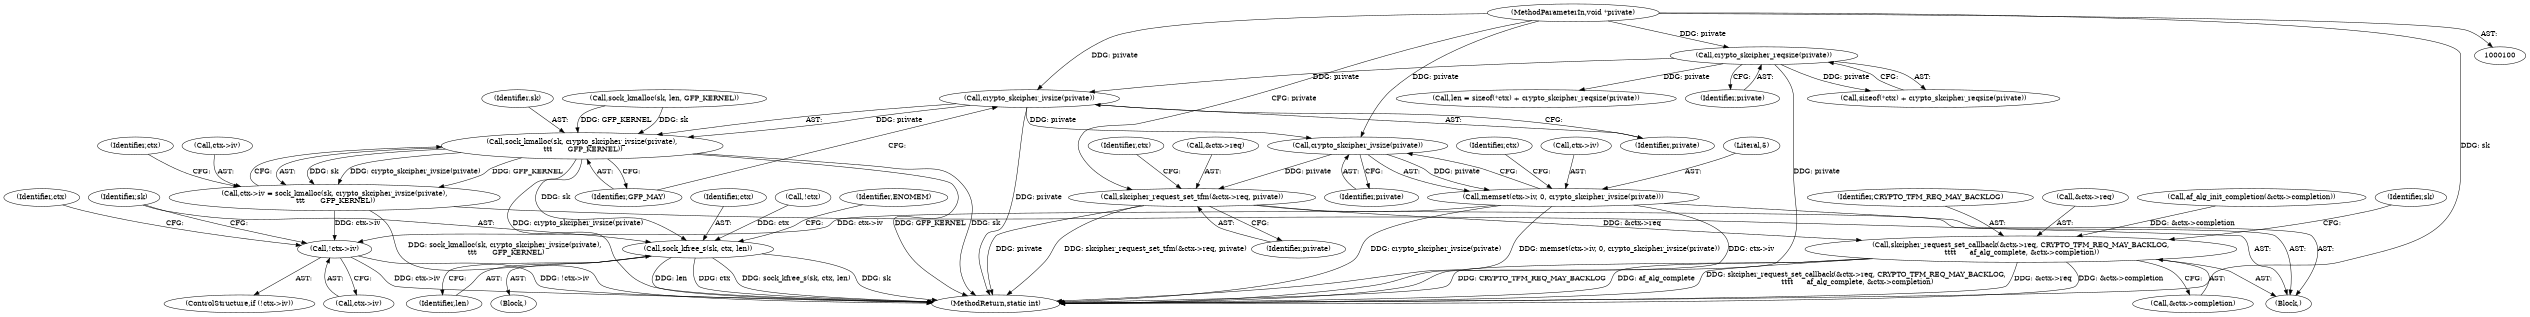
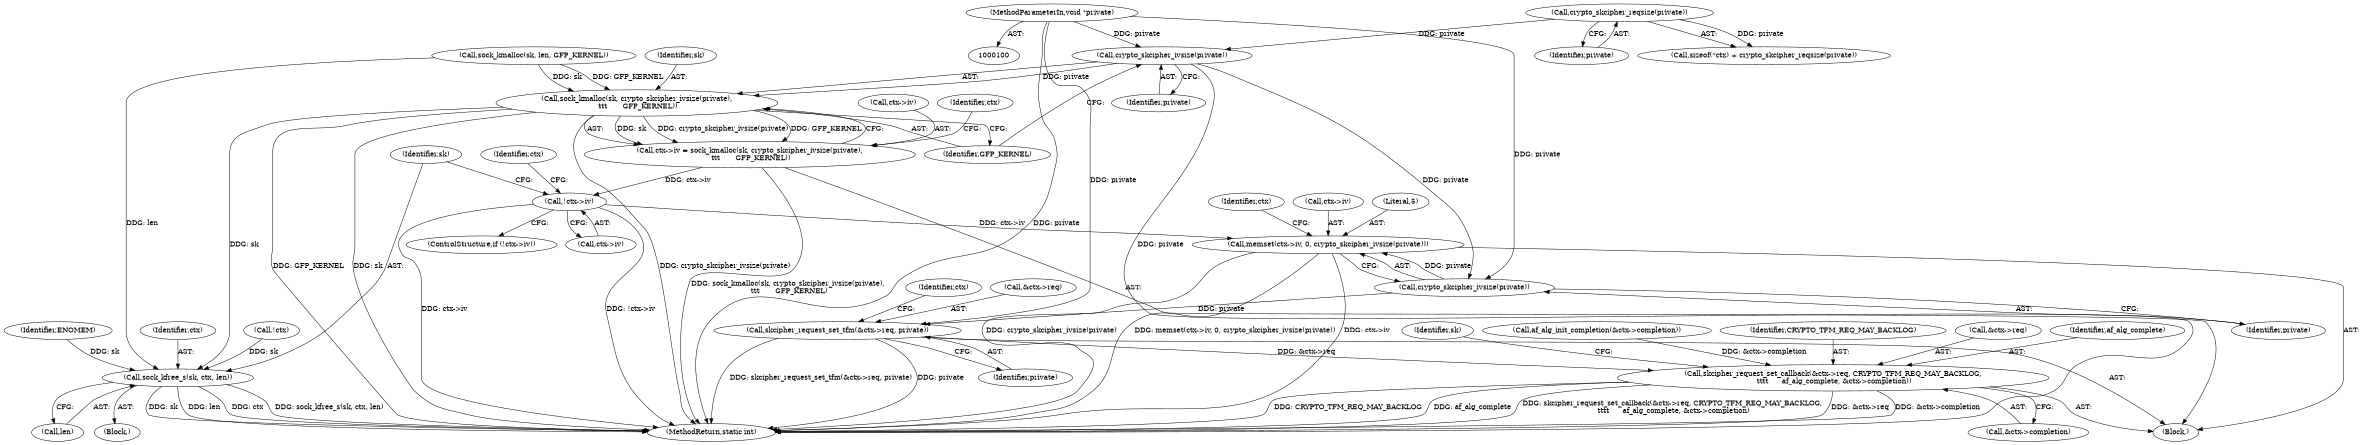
(1666, 34) -> none
(1870, 74) -> none
none -> (141, 89)
(1294, 99) -> (1113, 180)
(1536, 99) -> none
(2475, 146) -> (1057, 223)
(628, 198) -> (987, 155)
(928, 215) -> (916, 224)
(773, 223) -> (263, 352)
(816, 223) -> (105, 352)
(1433, 277) -> none
(305, 279) -> (541, 223)
(444, 304) -> (58, 433)
none -> (2118, 331)
